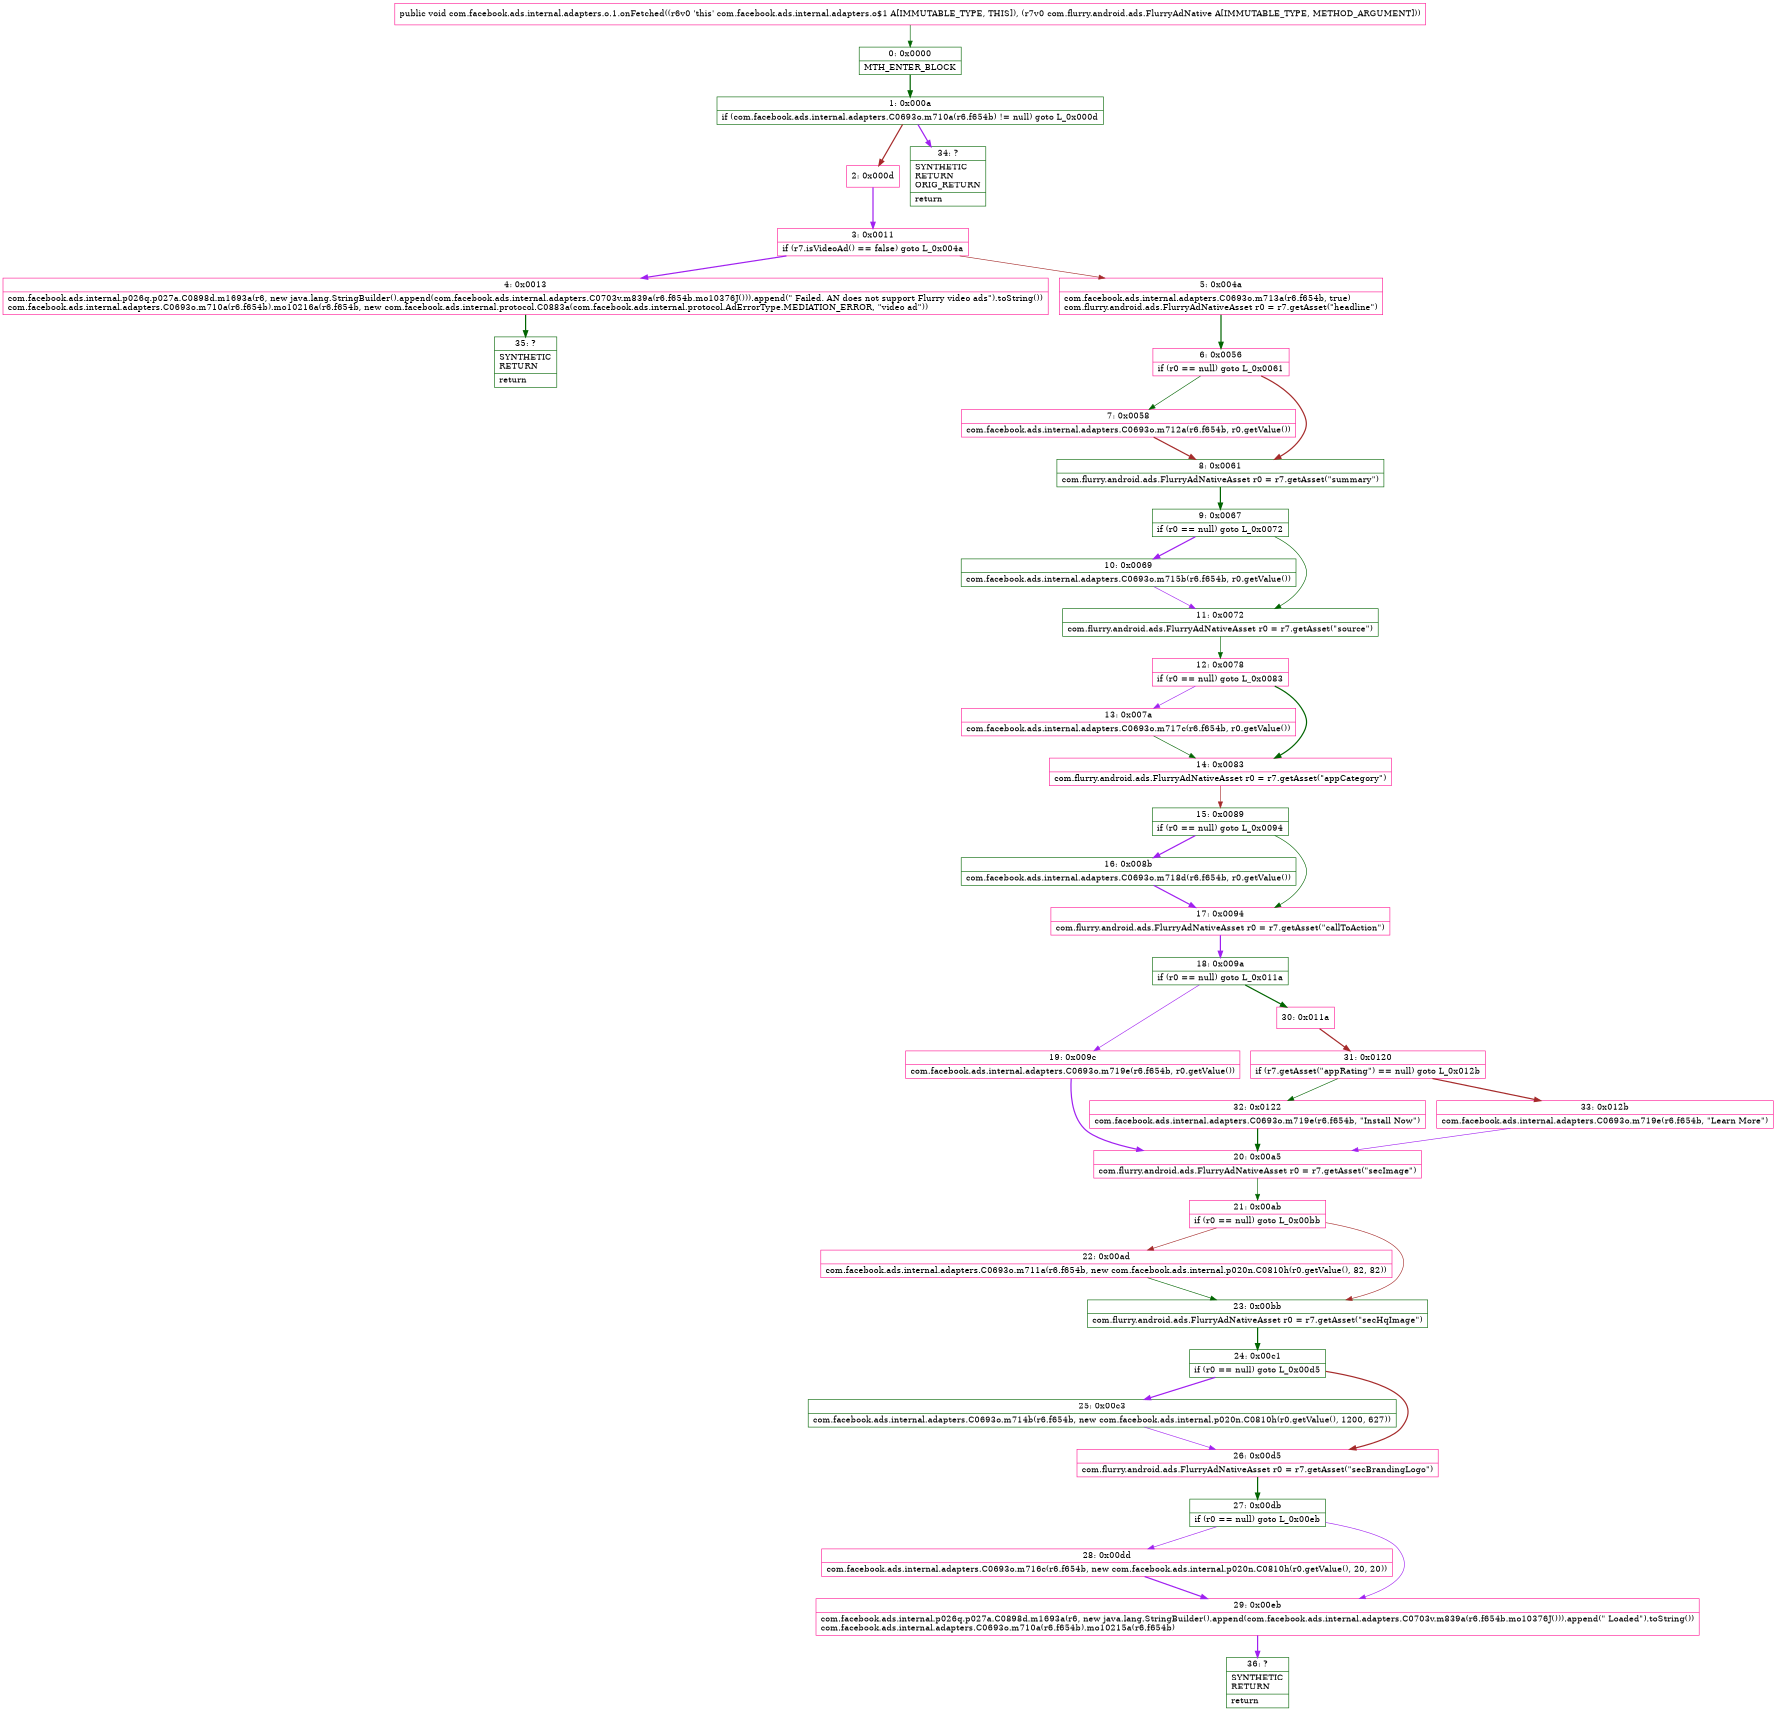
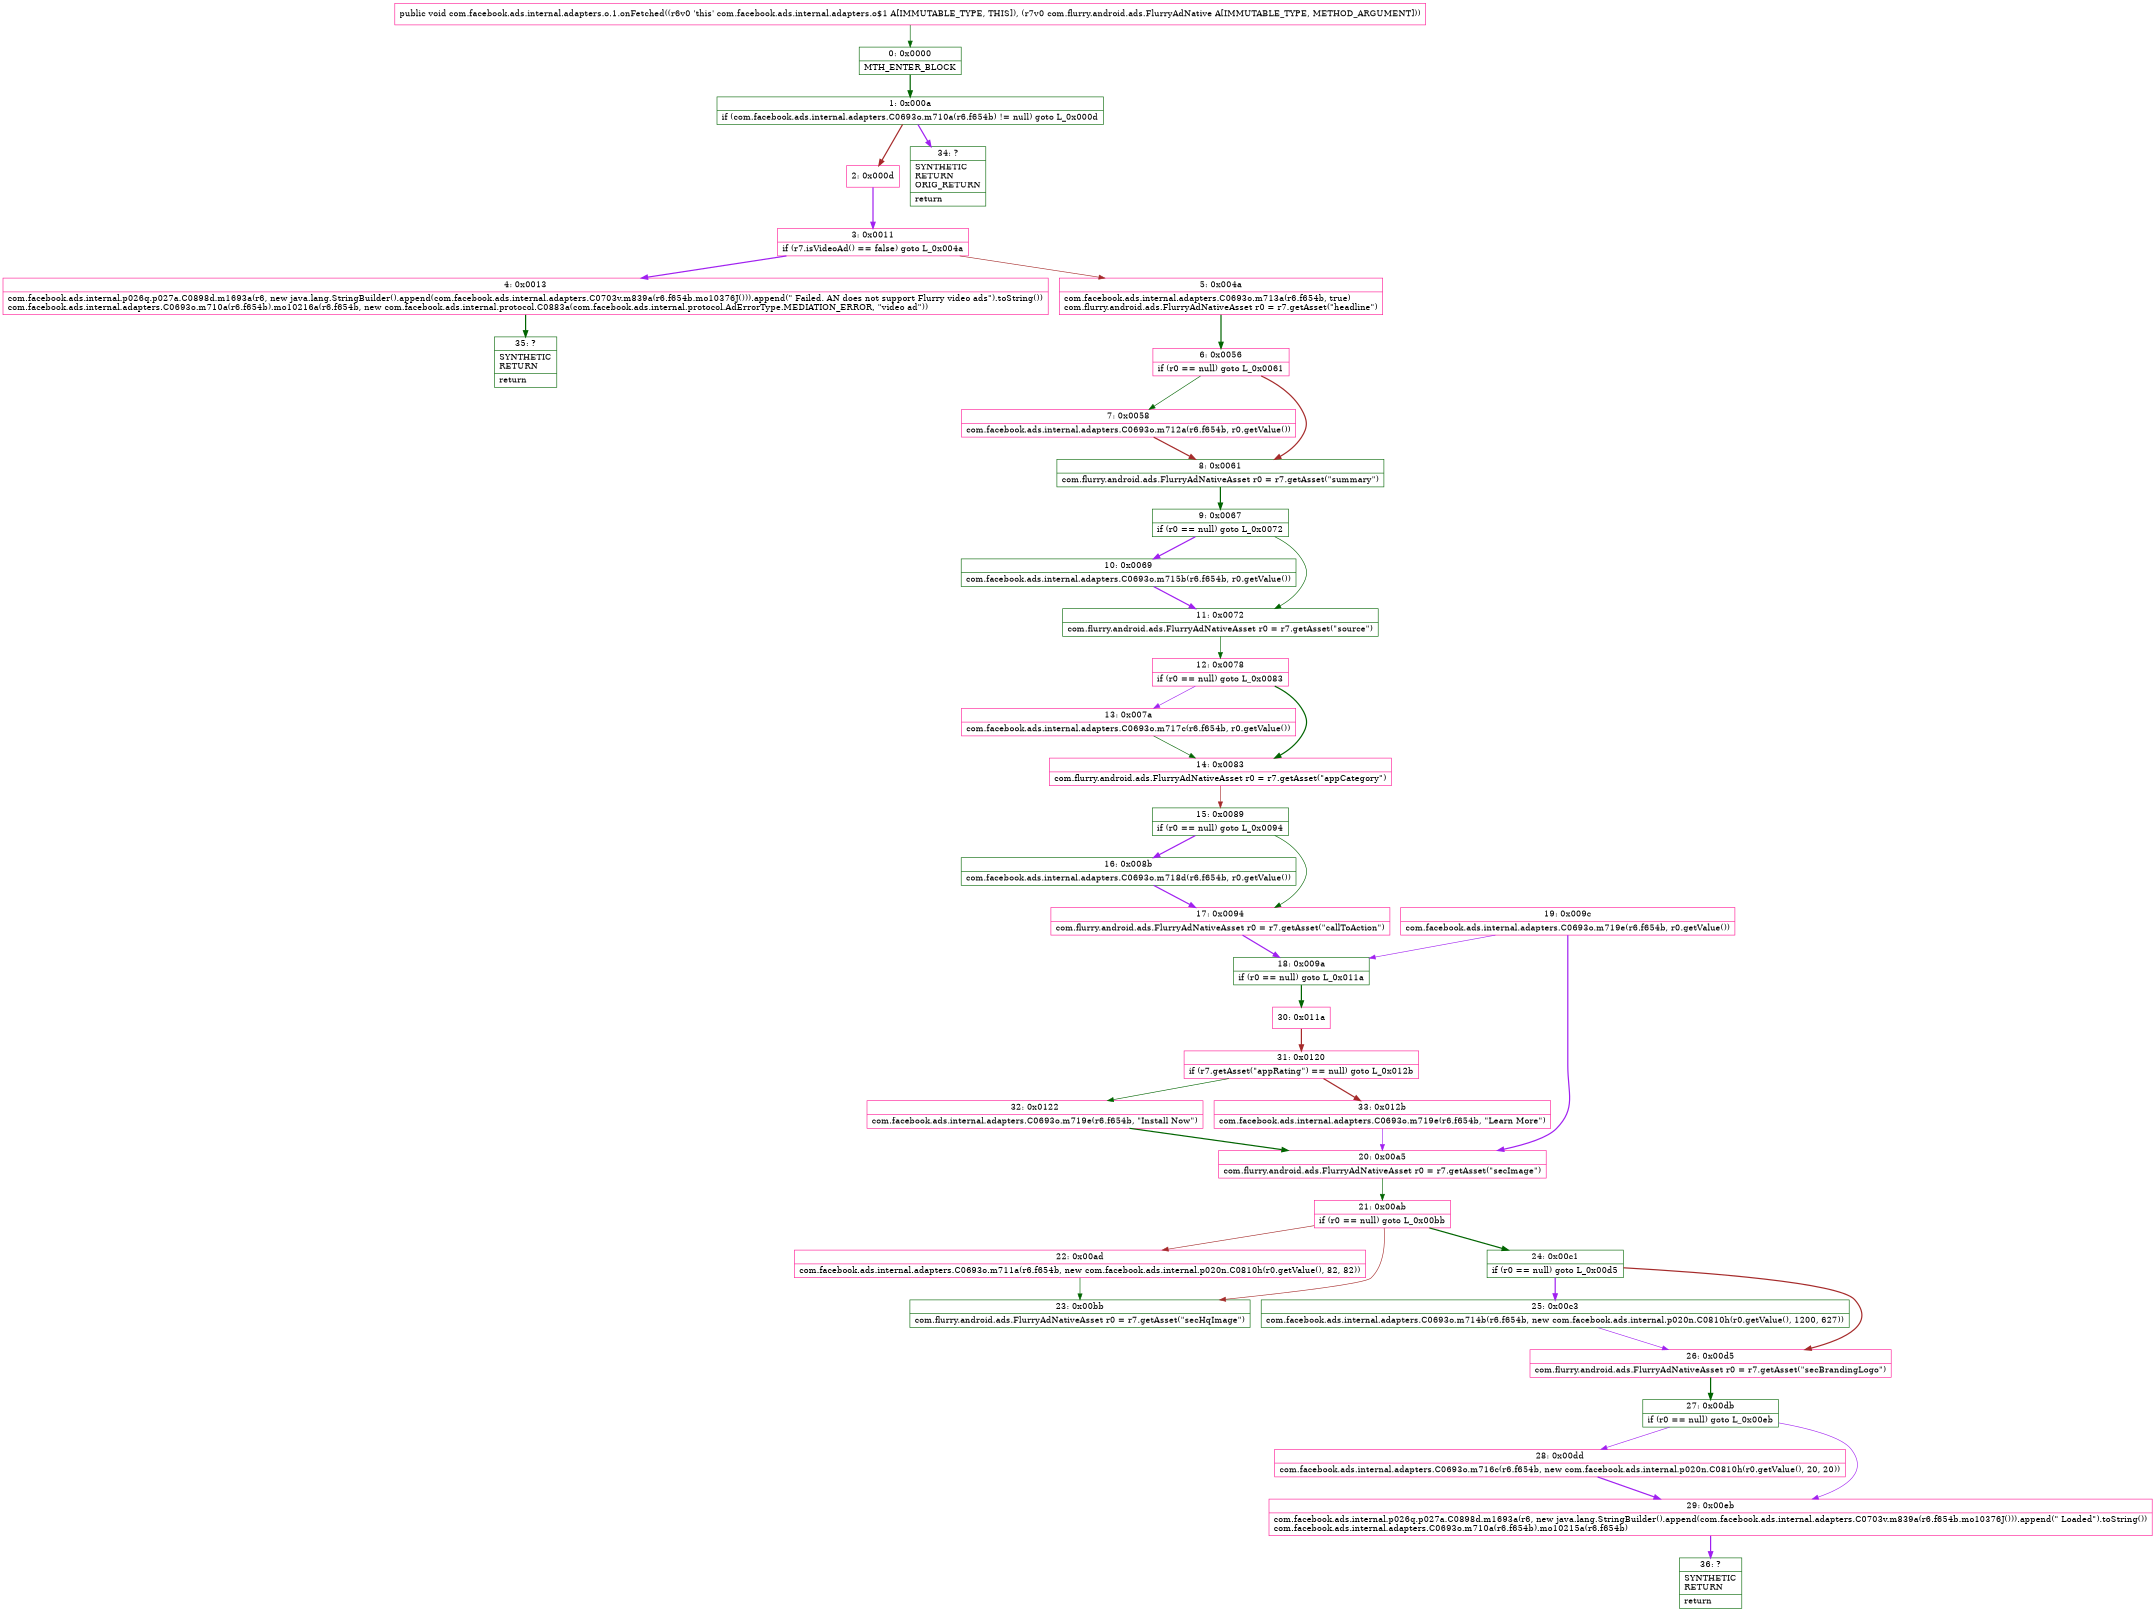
(1172, 596) -> (1172, 596)
(1149, 1016) -> (1435, 946)
(1258, 1336) -> (1466, 1238)
